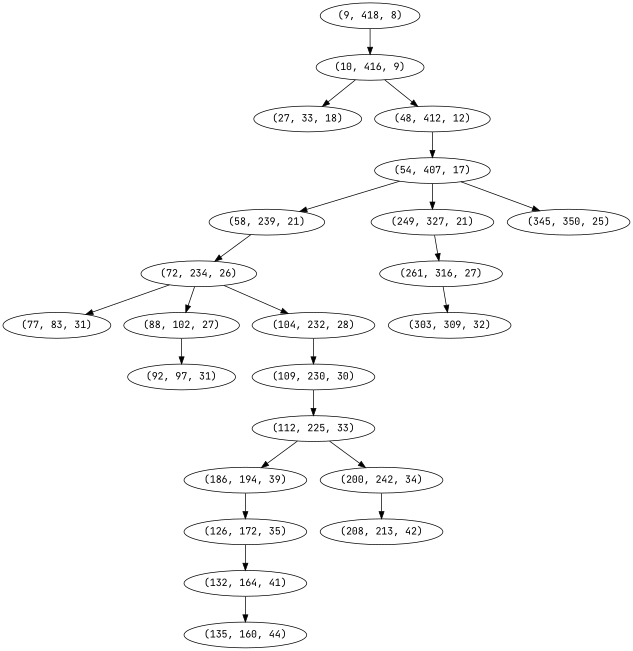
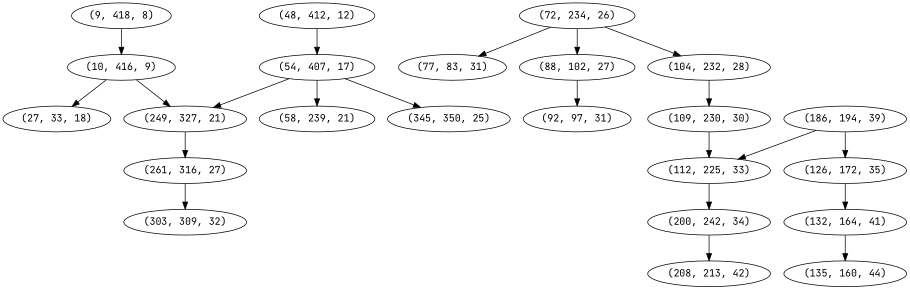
(399, 91) -> (150, 91)
(236, 246) -> none
(282, 452) -> (781, 143)
